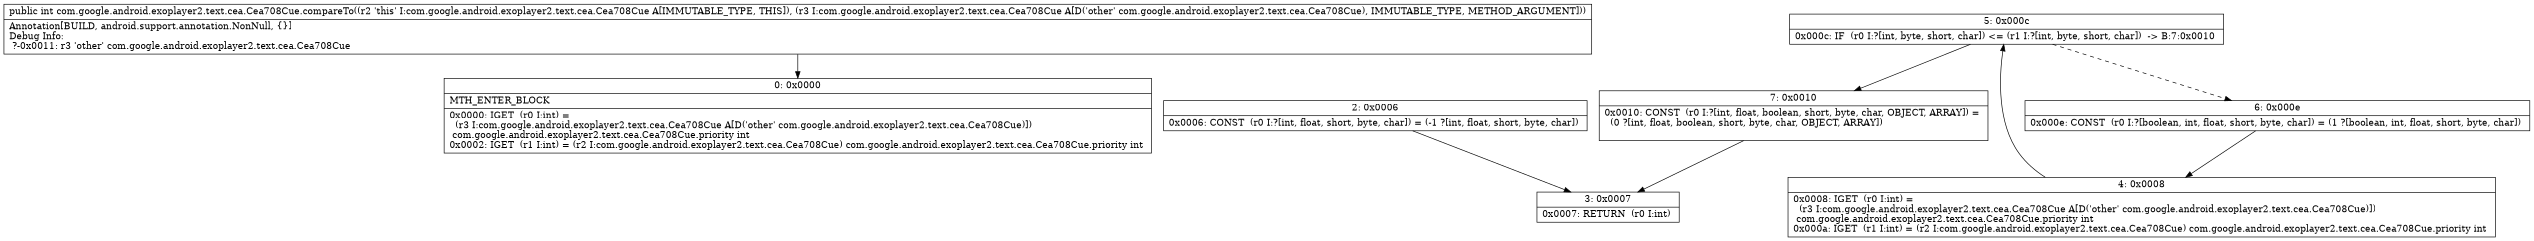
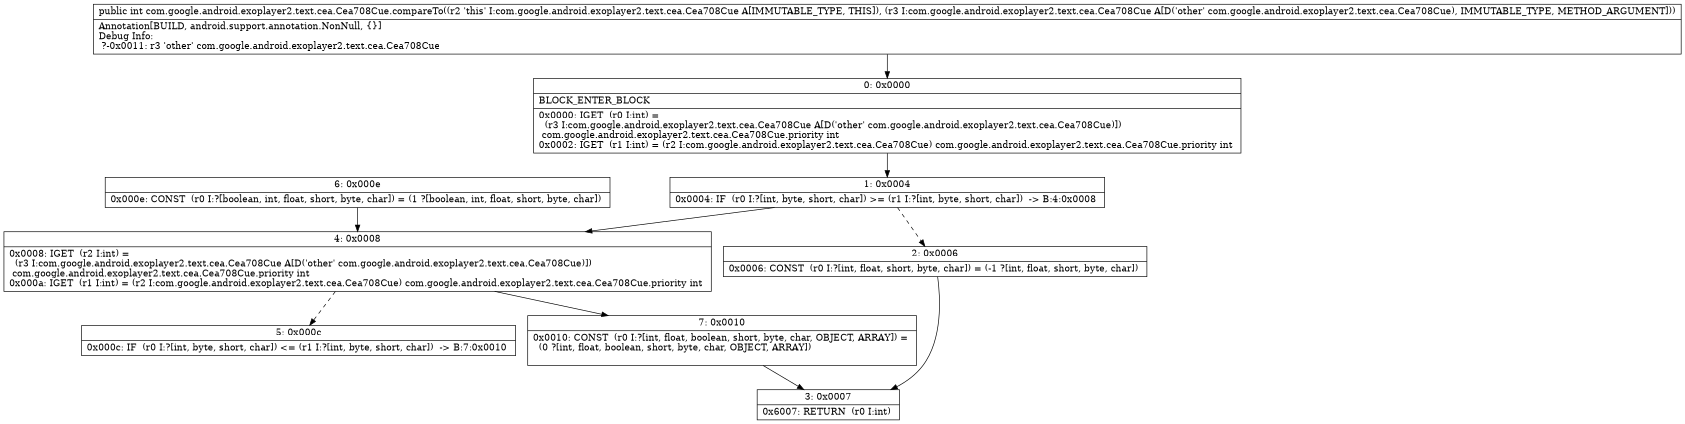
(1916, 66) -> (548, 303)
(2139, 71) -> none
(500, 101) -> (595, 101)
(2005, 121) -> (325, 306)
none -> (887, 192)
(1855, 200) -> (71, 254)
(1608, 214) -> (828, 412)
